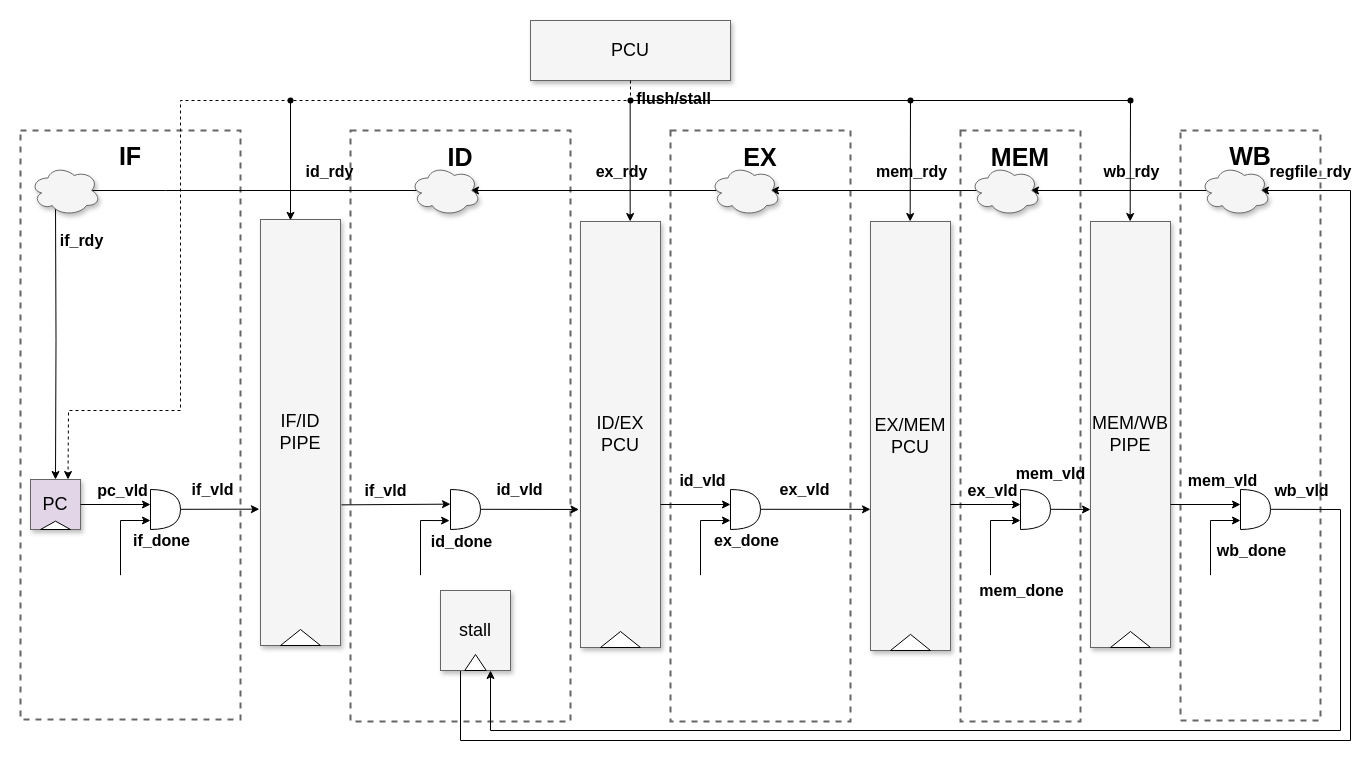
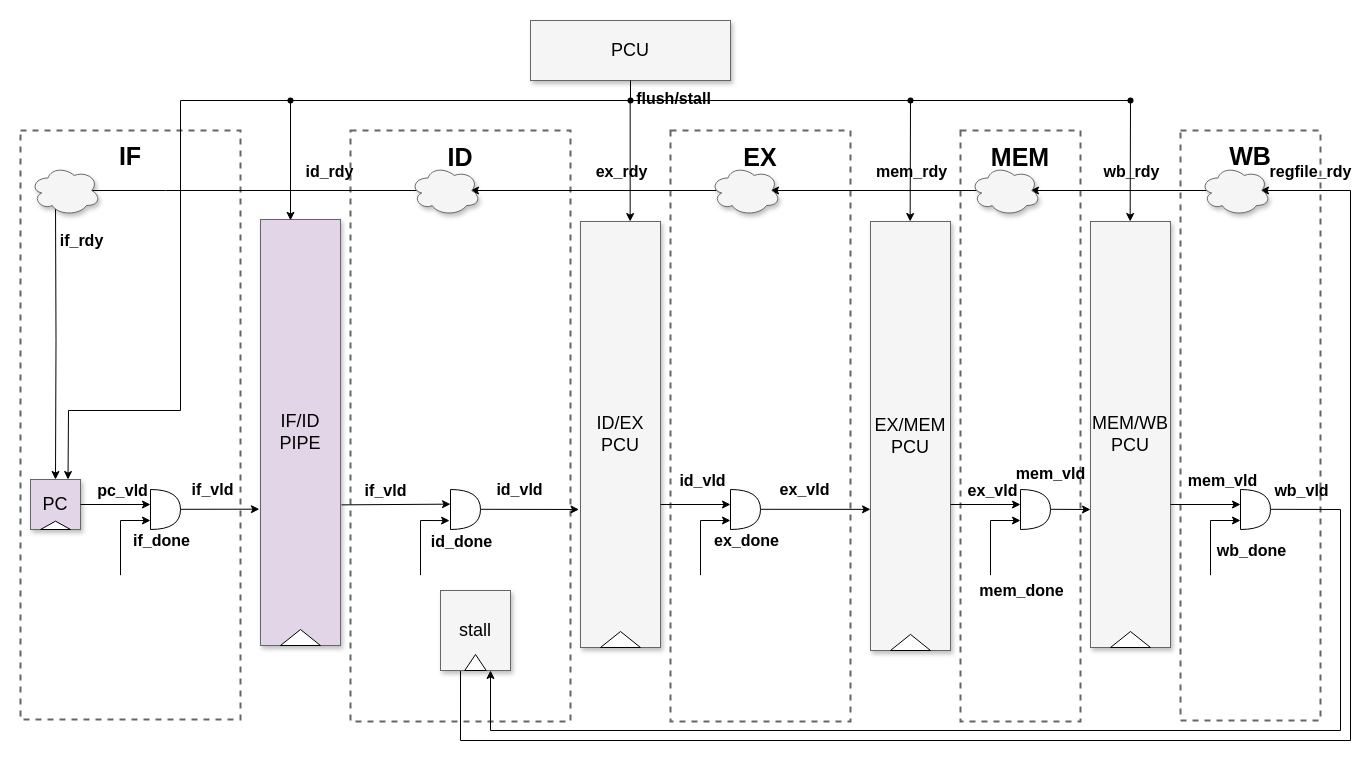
(181, 108) -> (181, 108)
(301, 433) -> (301, 433)
(1131, 435) -> (1131, 435)
